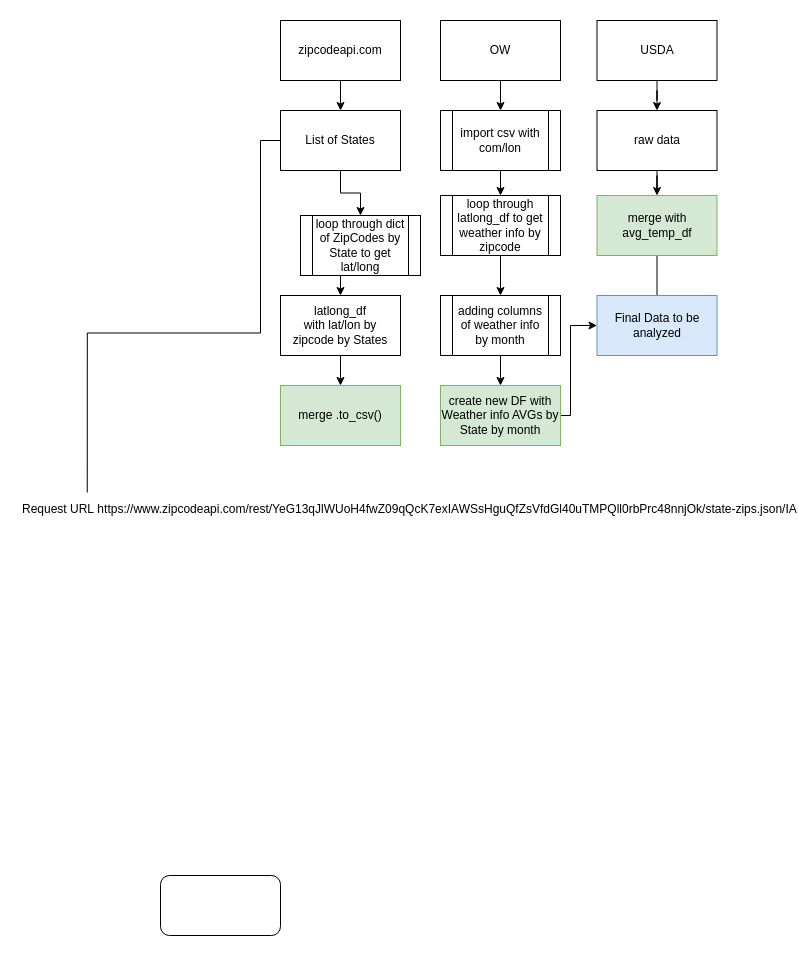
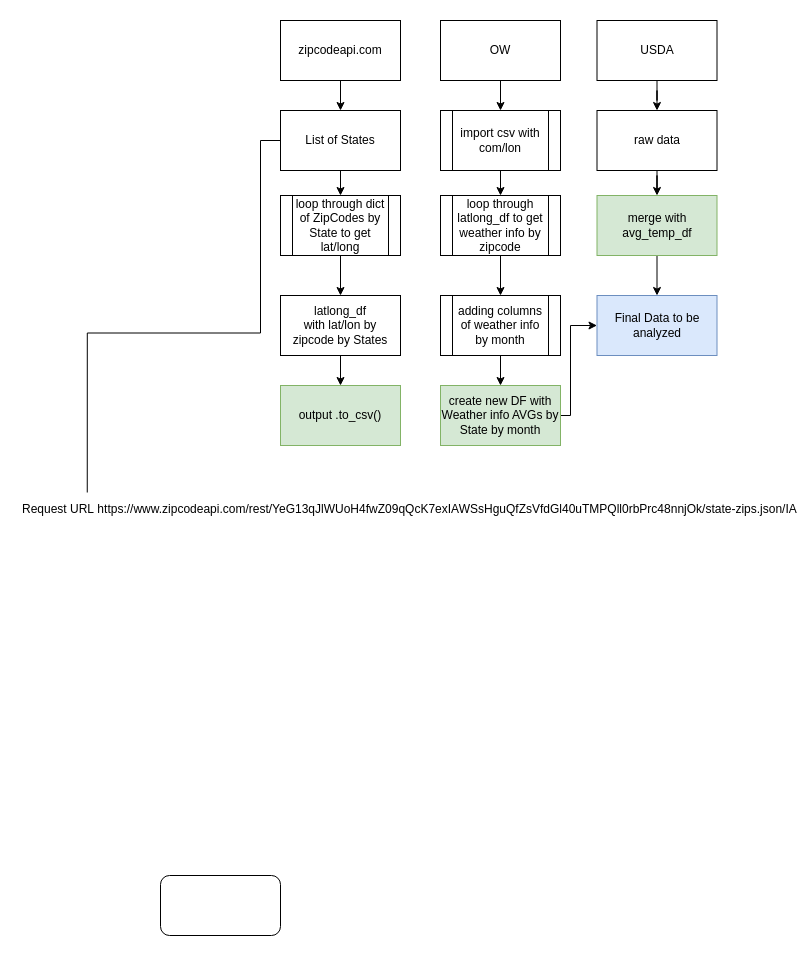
(361, 246) -> (341, 226)
(657, 289) -> (657, 287)
(341, 416) -> (341, 416)
